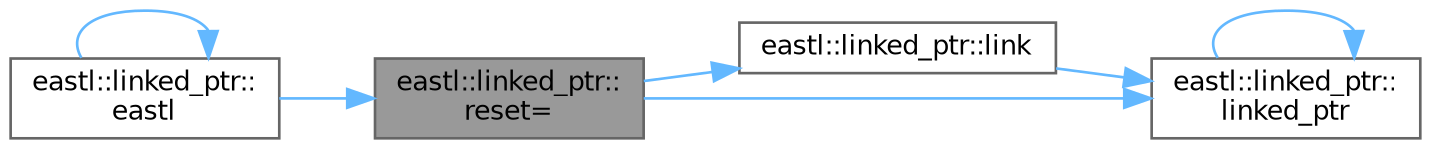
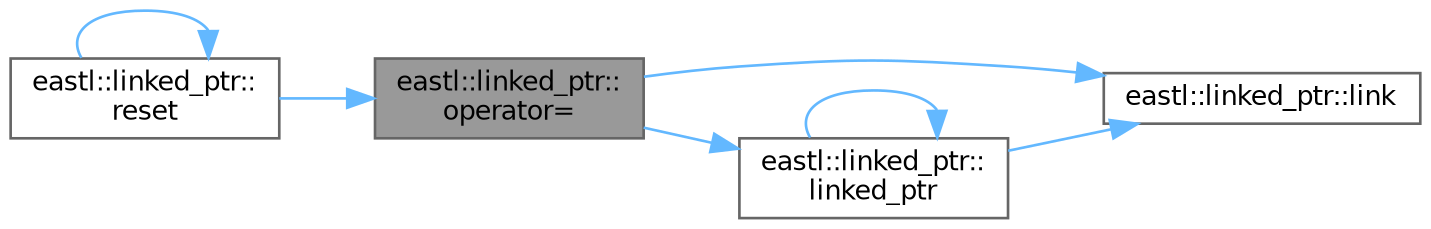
(1090, 73) -> (1060, 140)
(145, 98) -> (145, 98)
(509, 98) -> (509, 98)
